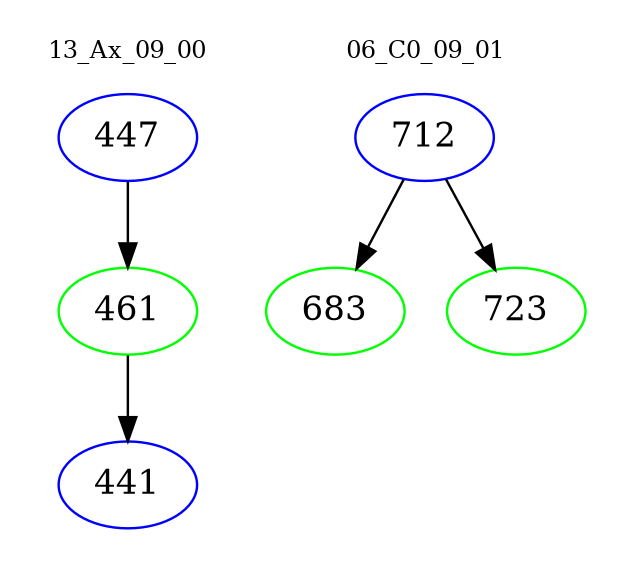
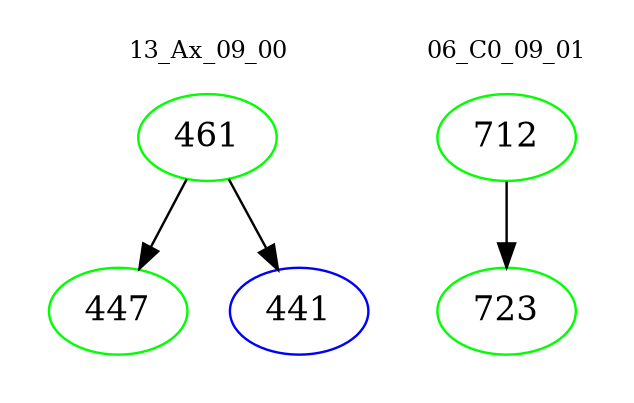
(128, 138) -> (118, 311)
(425, 138) -> (507, 138)
(128, 213) -> (169, 213)
(335, 311) -> none
